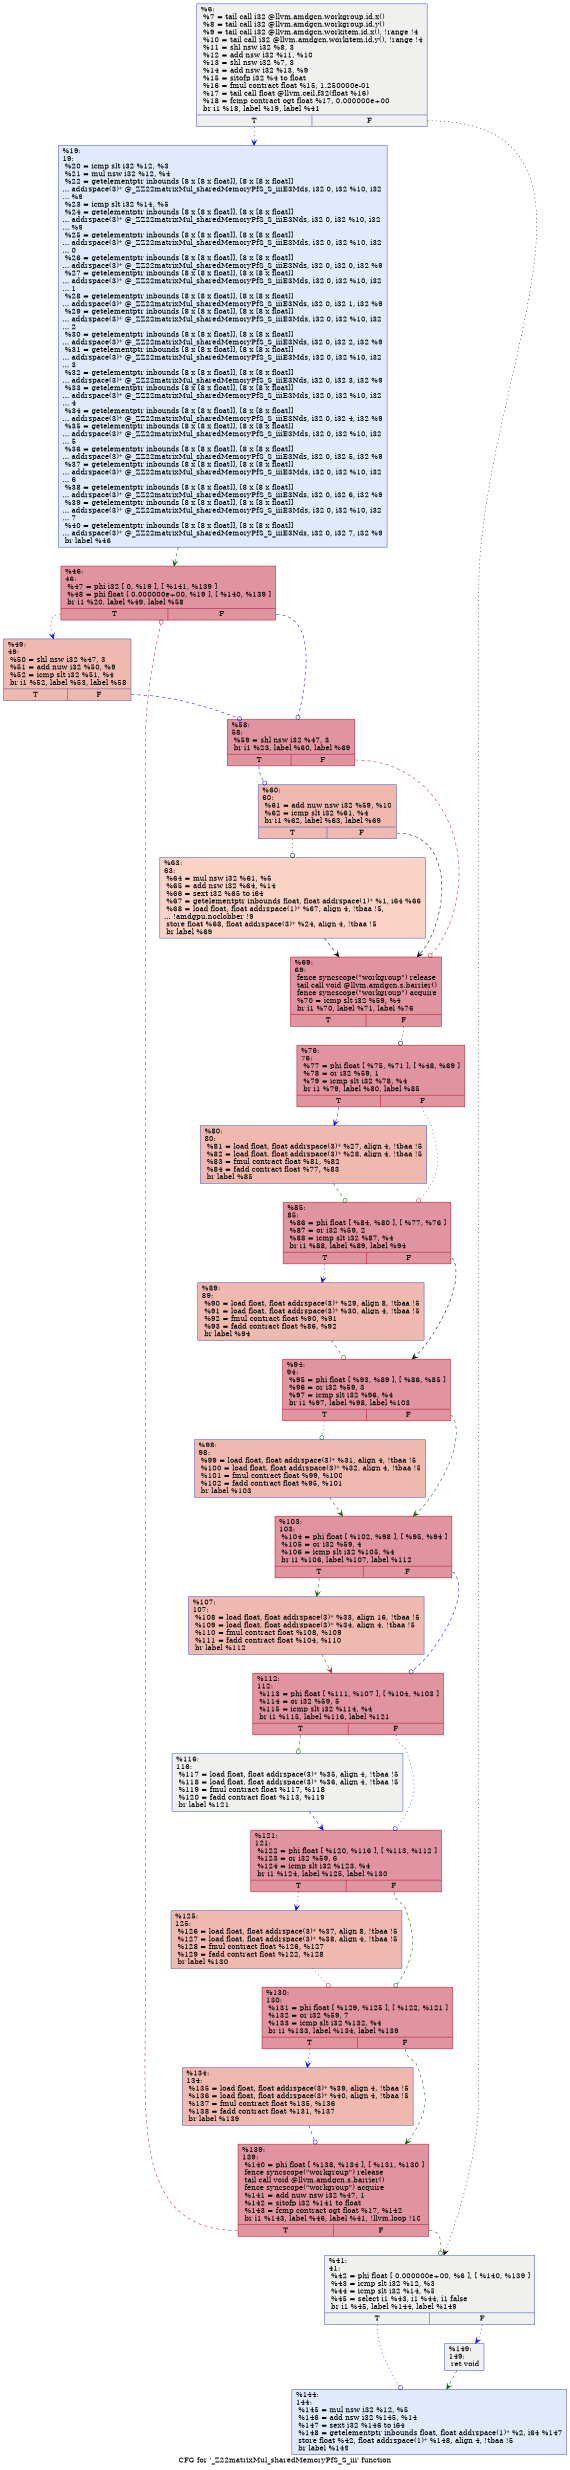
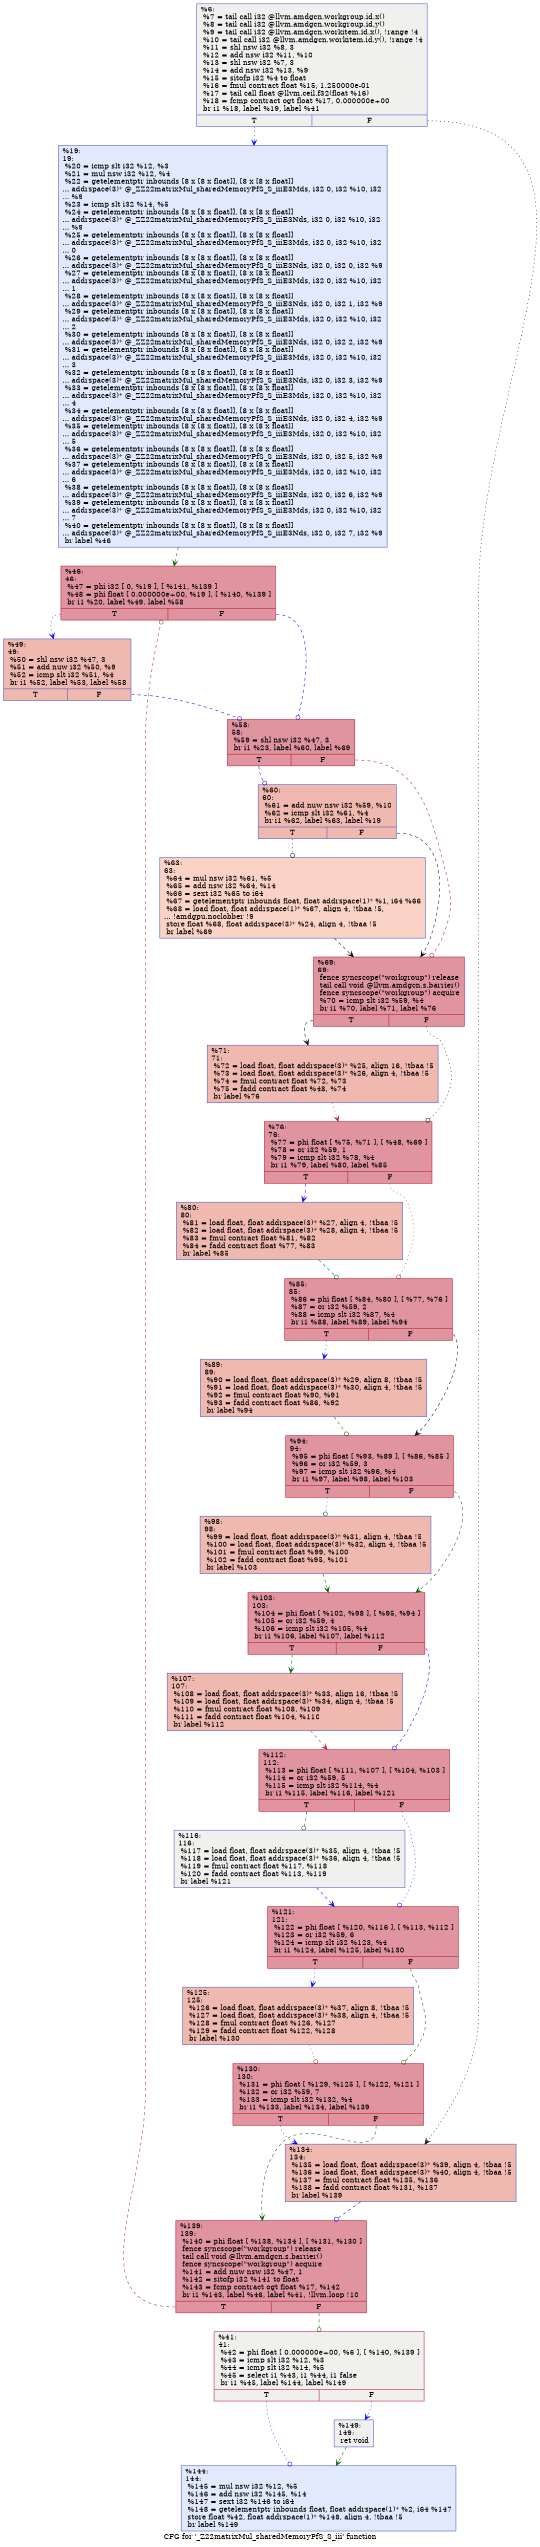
(322, 821) -> (322, 821)
none -> (323, 1074)
(479, 1151) -> (479, 1100)
(430, 2290) -> (319, 2366)
